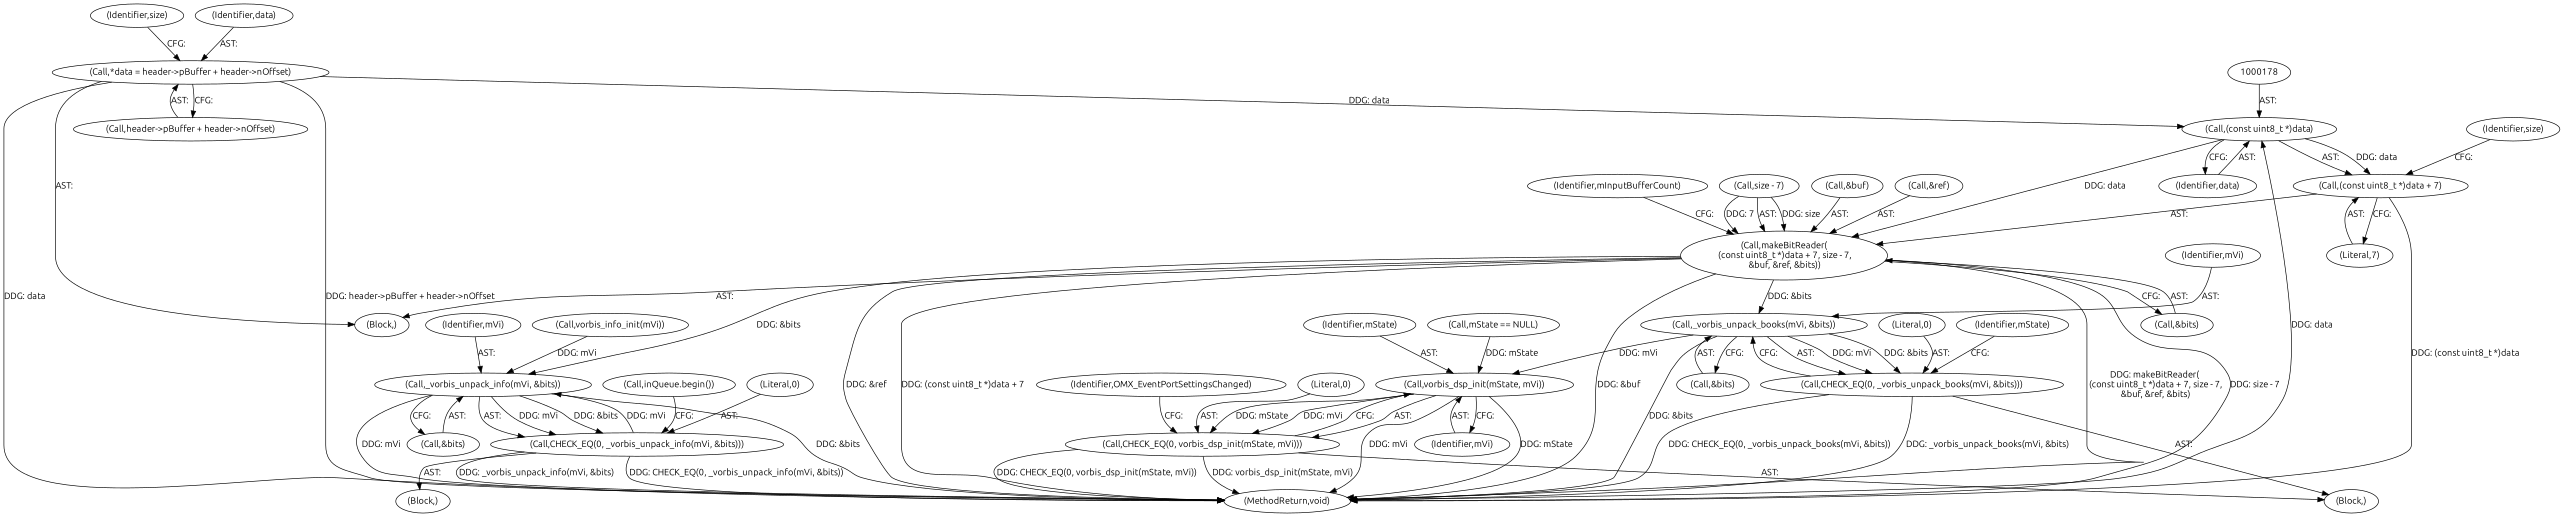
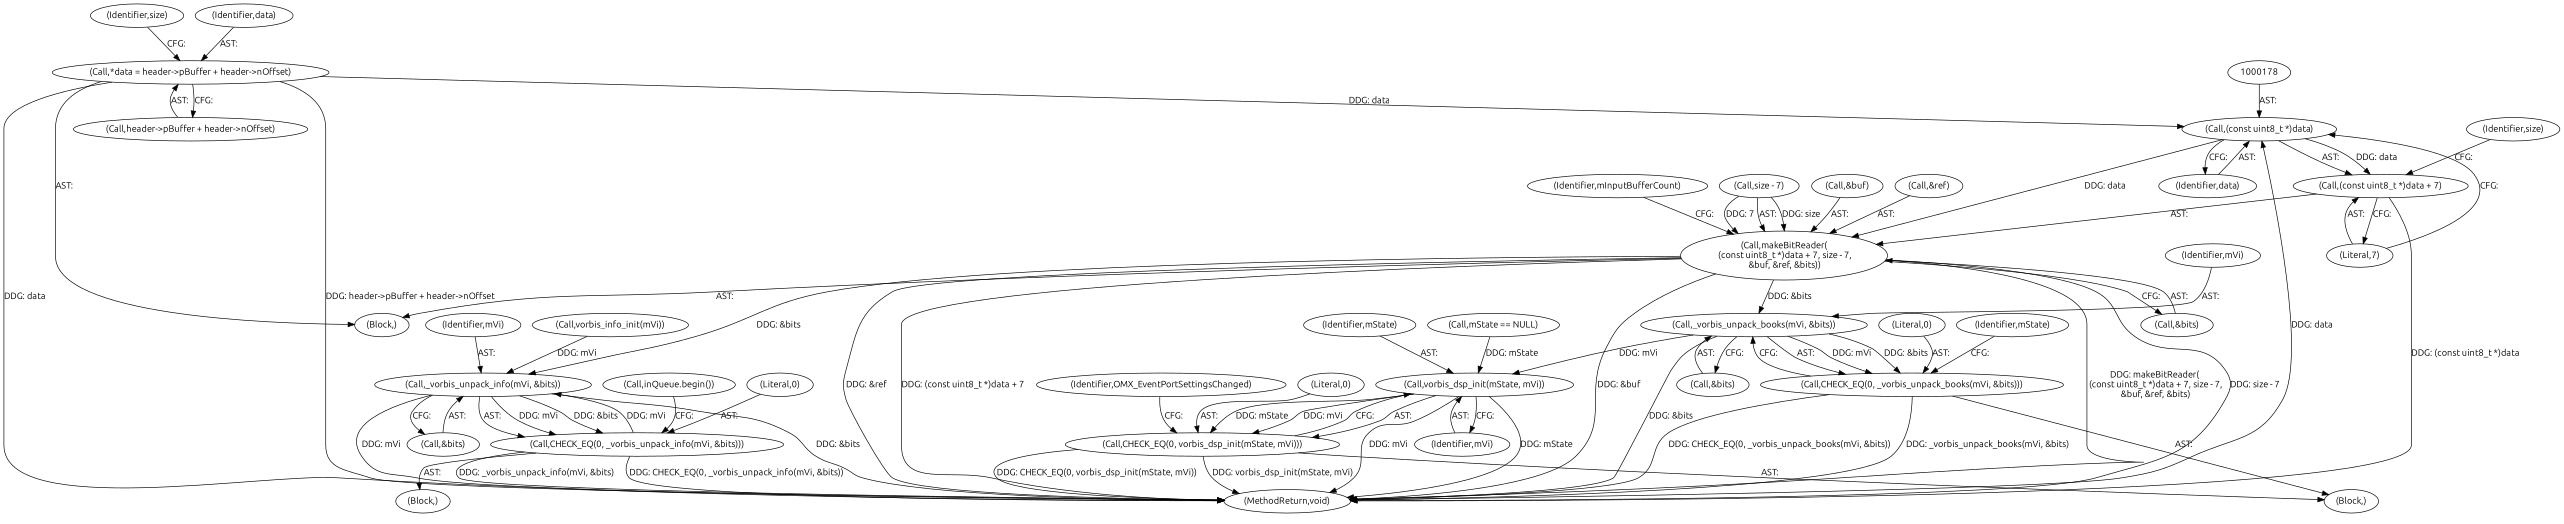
none -> (2469, 169)
